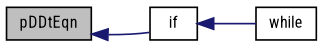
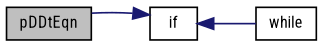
(129, 34) -> (112, 13)
